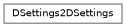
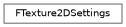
(63, 14) -> (63, 14)
